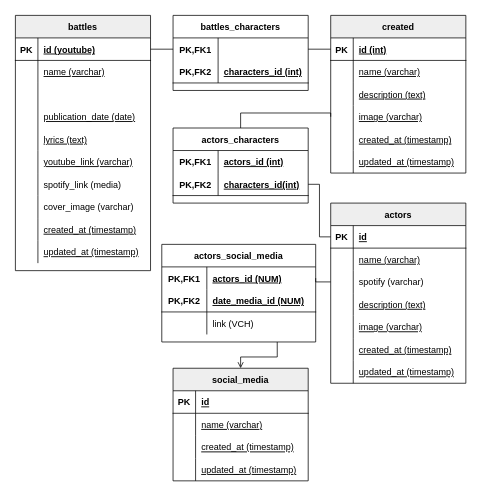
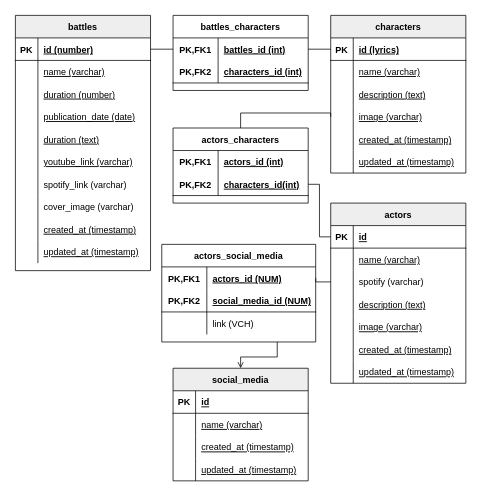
(398, 27) -> (398, 27)
none -> (263, 49)
(71, 50) -> (69, 50)
(375, 50) -> (382, 50)
none -> (94, 94)
(73, 140) -> (79, 140)
(88, 185) -> (94, 185)
(257, 301) -> (259, 301)
